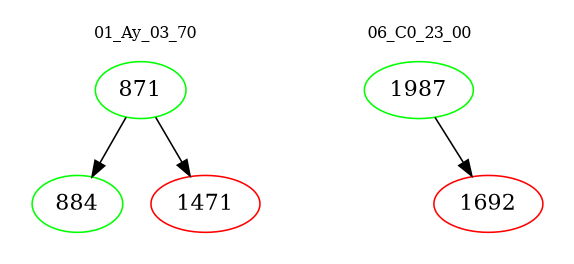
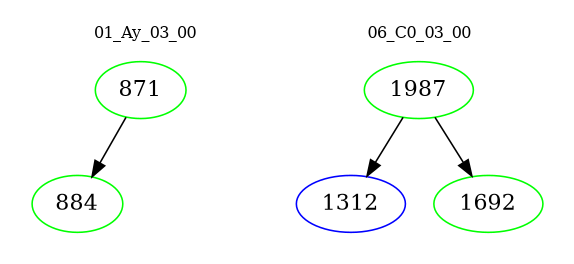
(145, 34) -> (145, 34)
(420, 34) -> (420, 34)
(205, 204) -> none
none -> (351, 204)
(488, 204) -> (488, 204)
